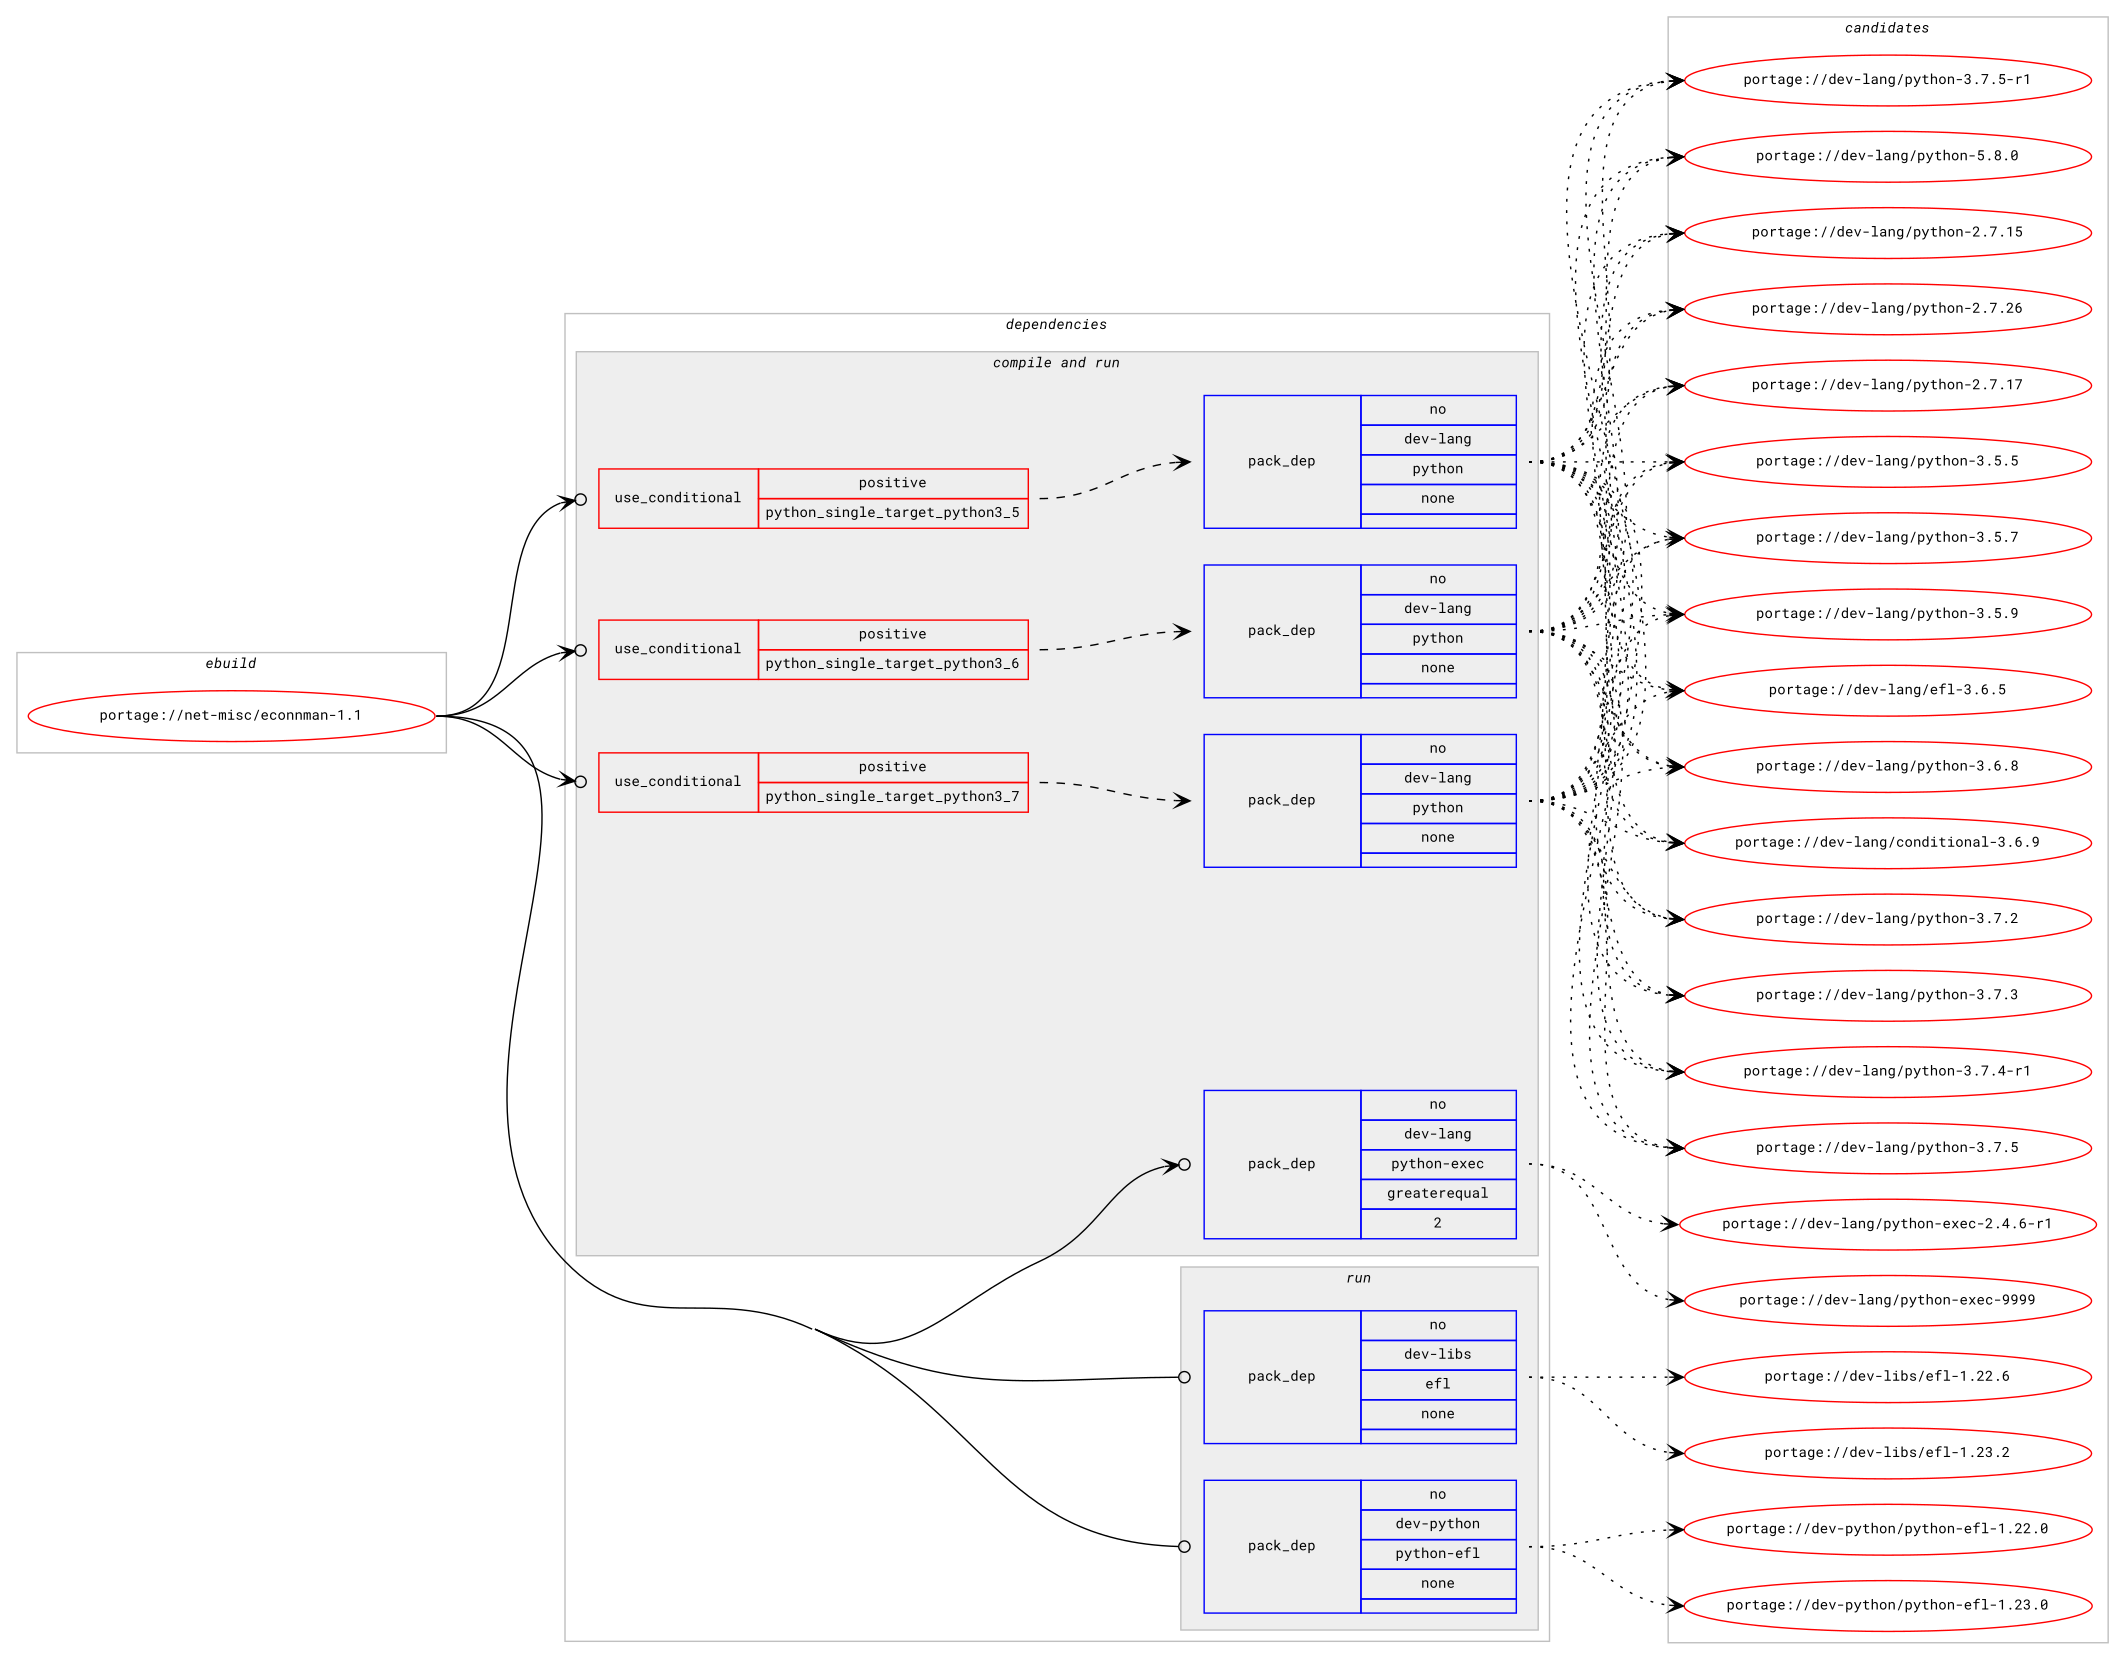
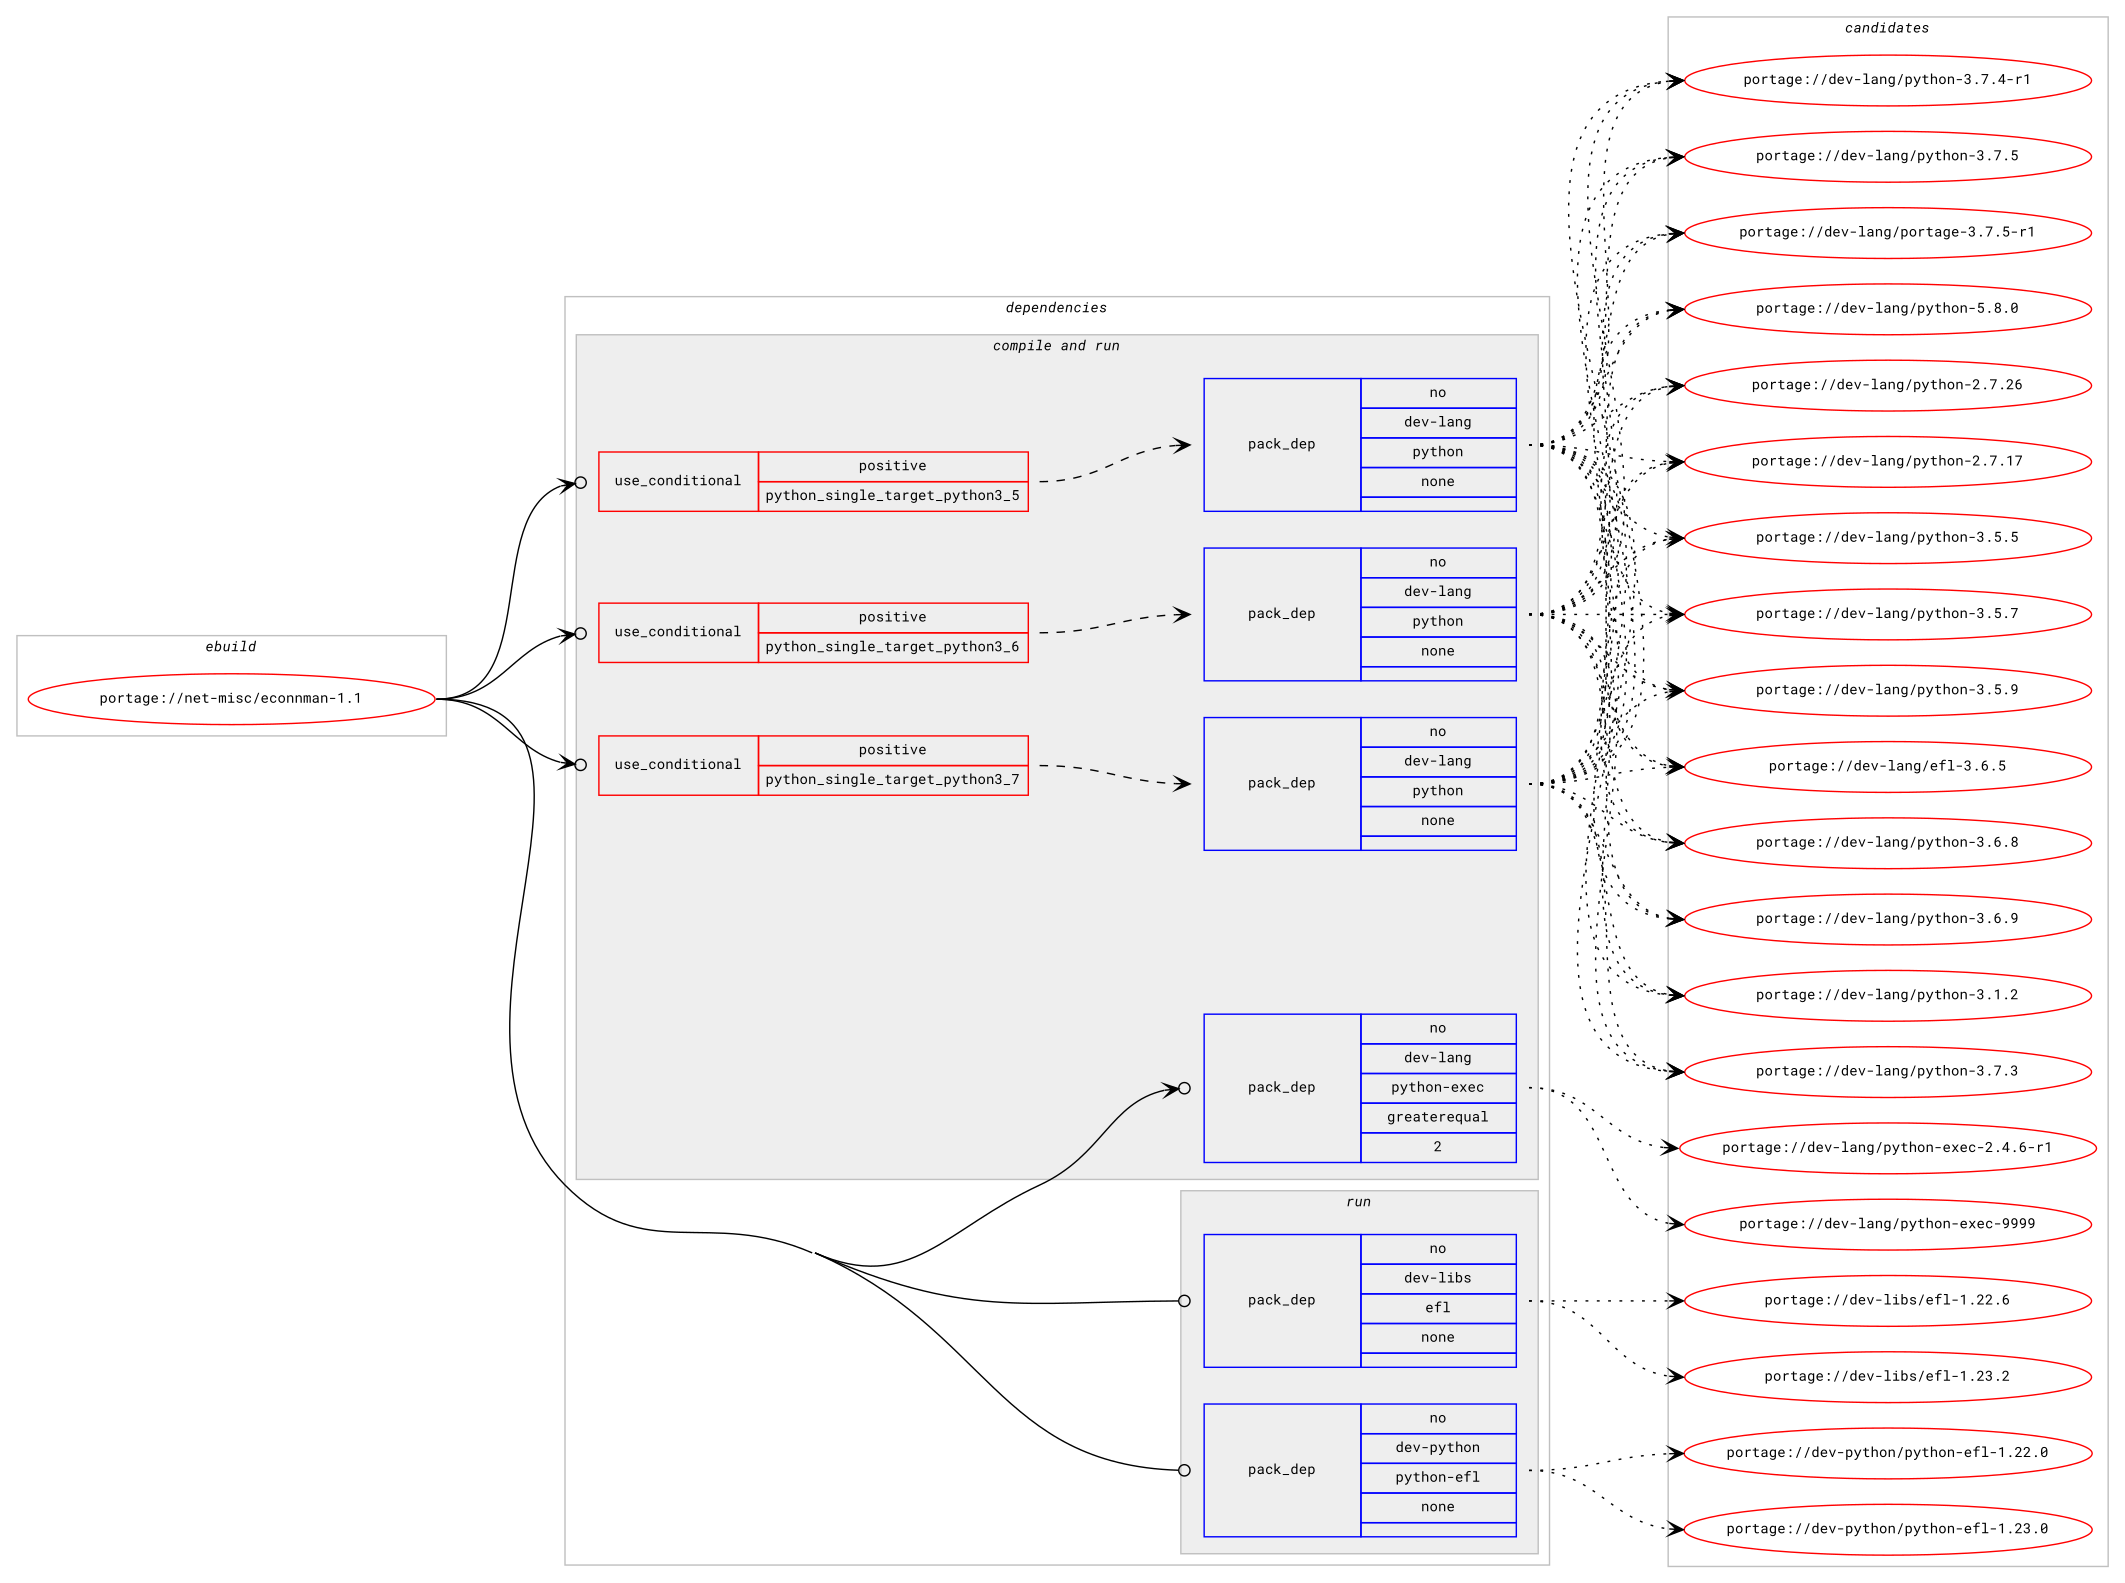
(1888, 81) -> (1888, 233)
(1888, 233) -> none
(1888, 843) -> (1888, 920)
(1888, 920) -> (1888, 996)
